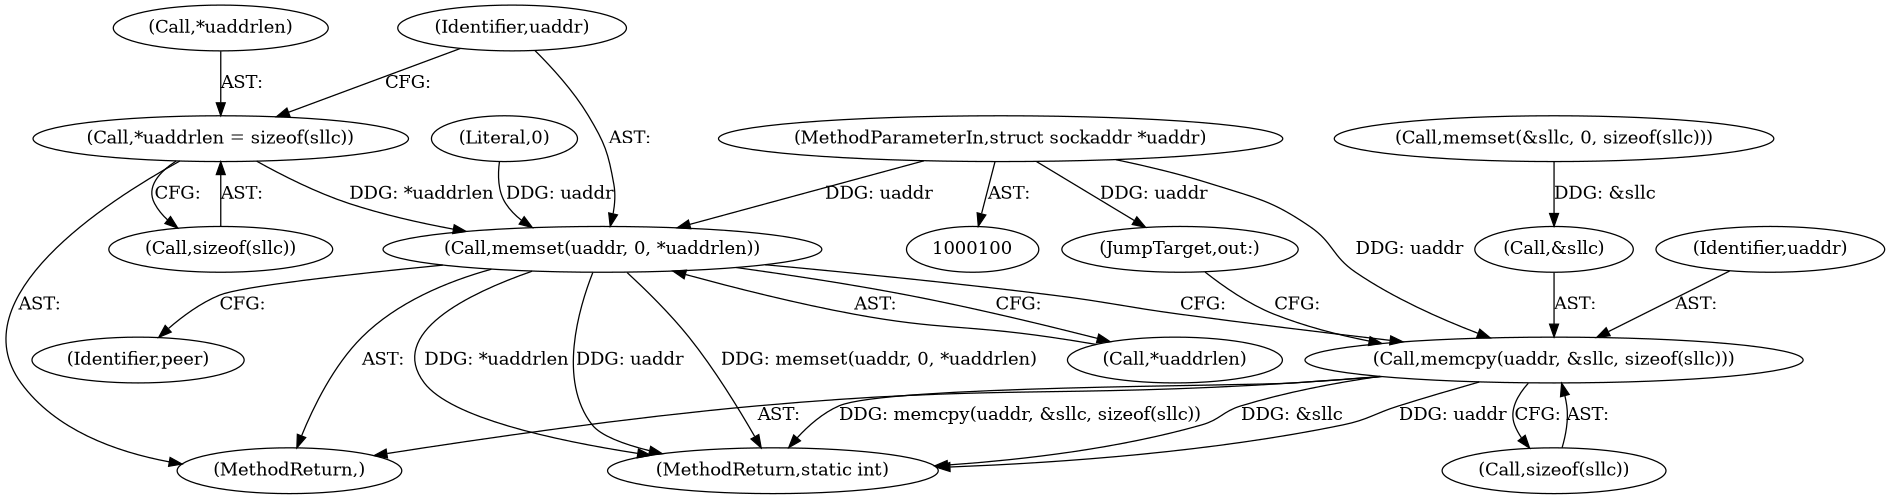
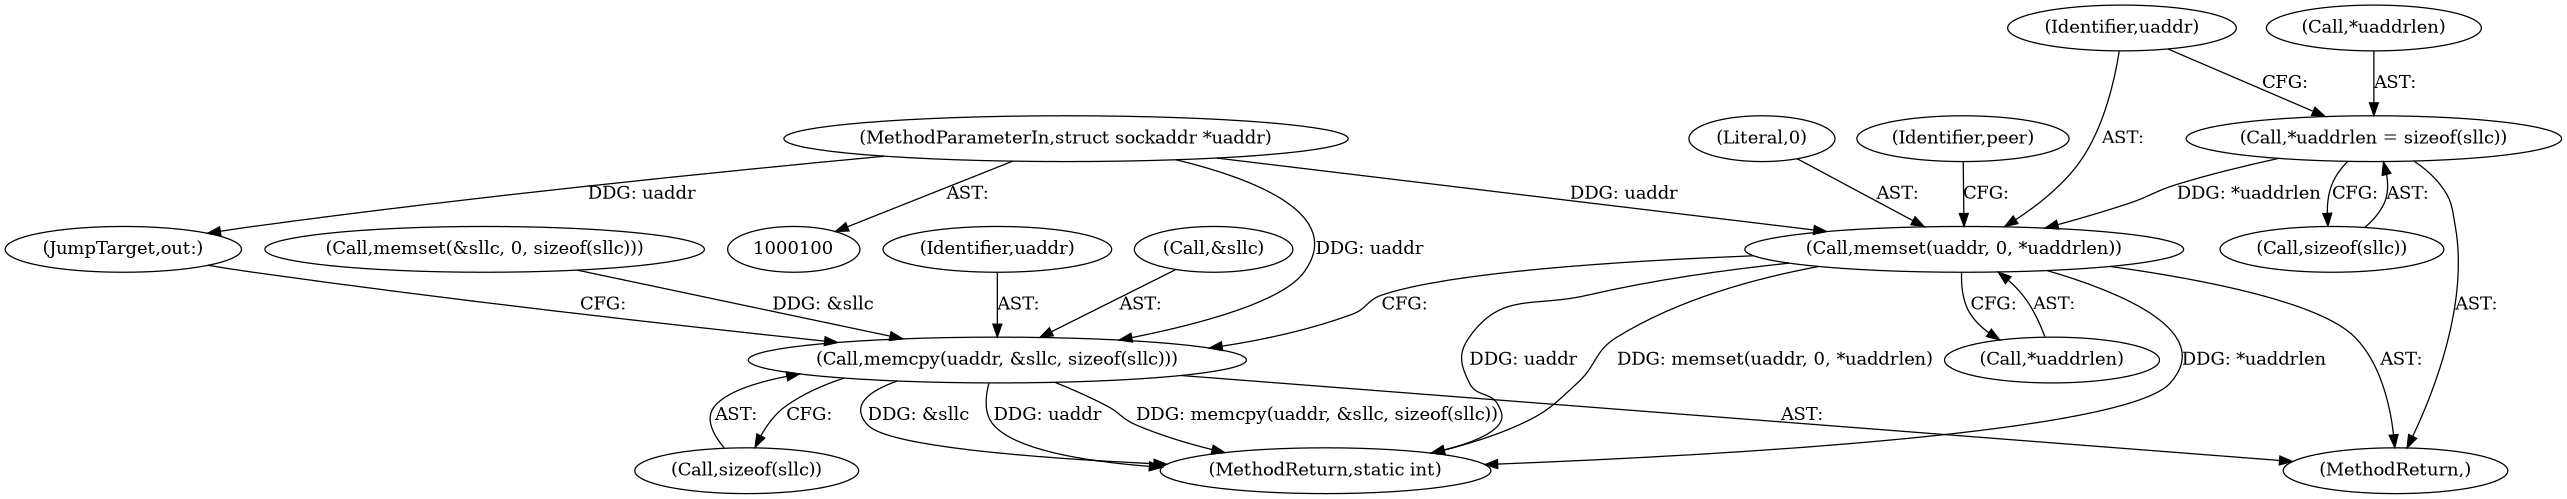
(1554, 188) -> (734, 303)
(560, 194) -> (1901, 194)
(300, 281) -> (1964, 188)
